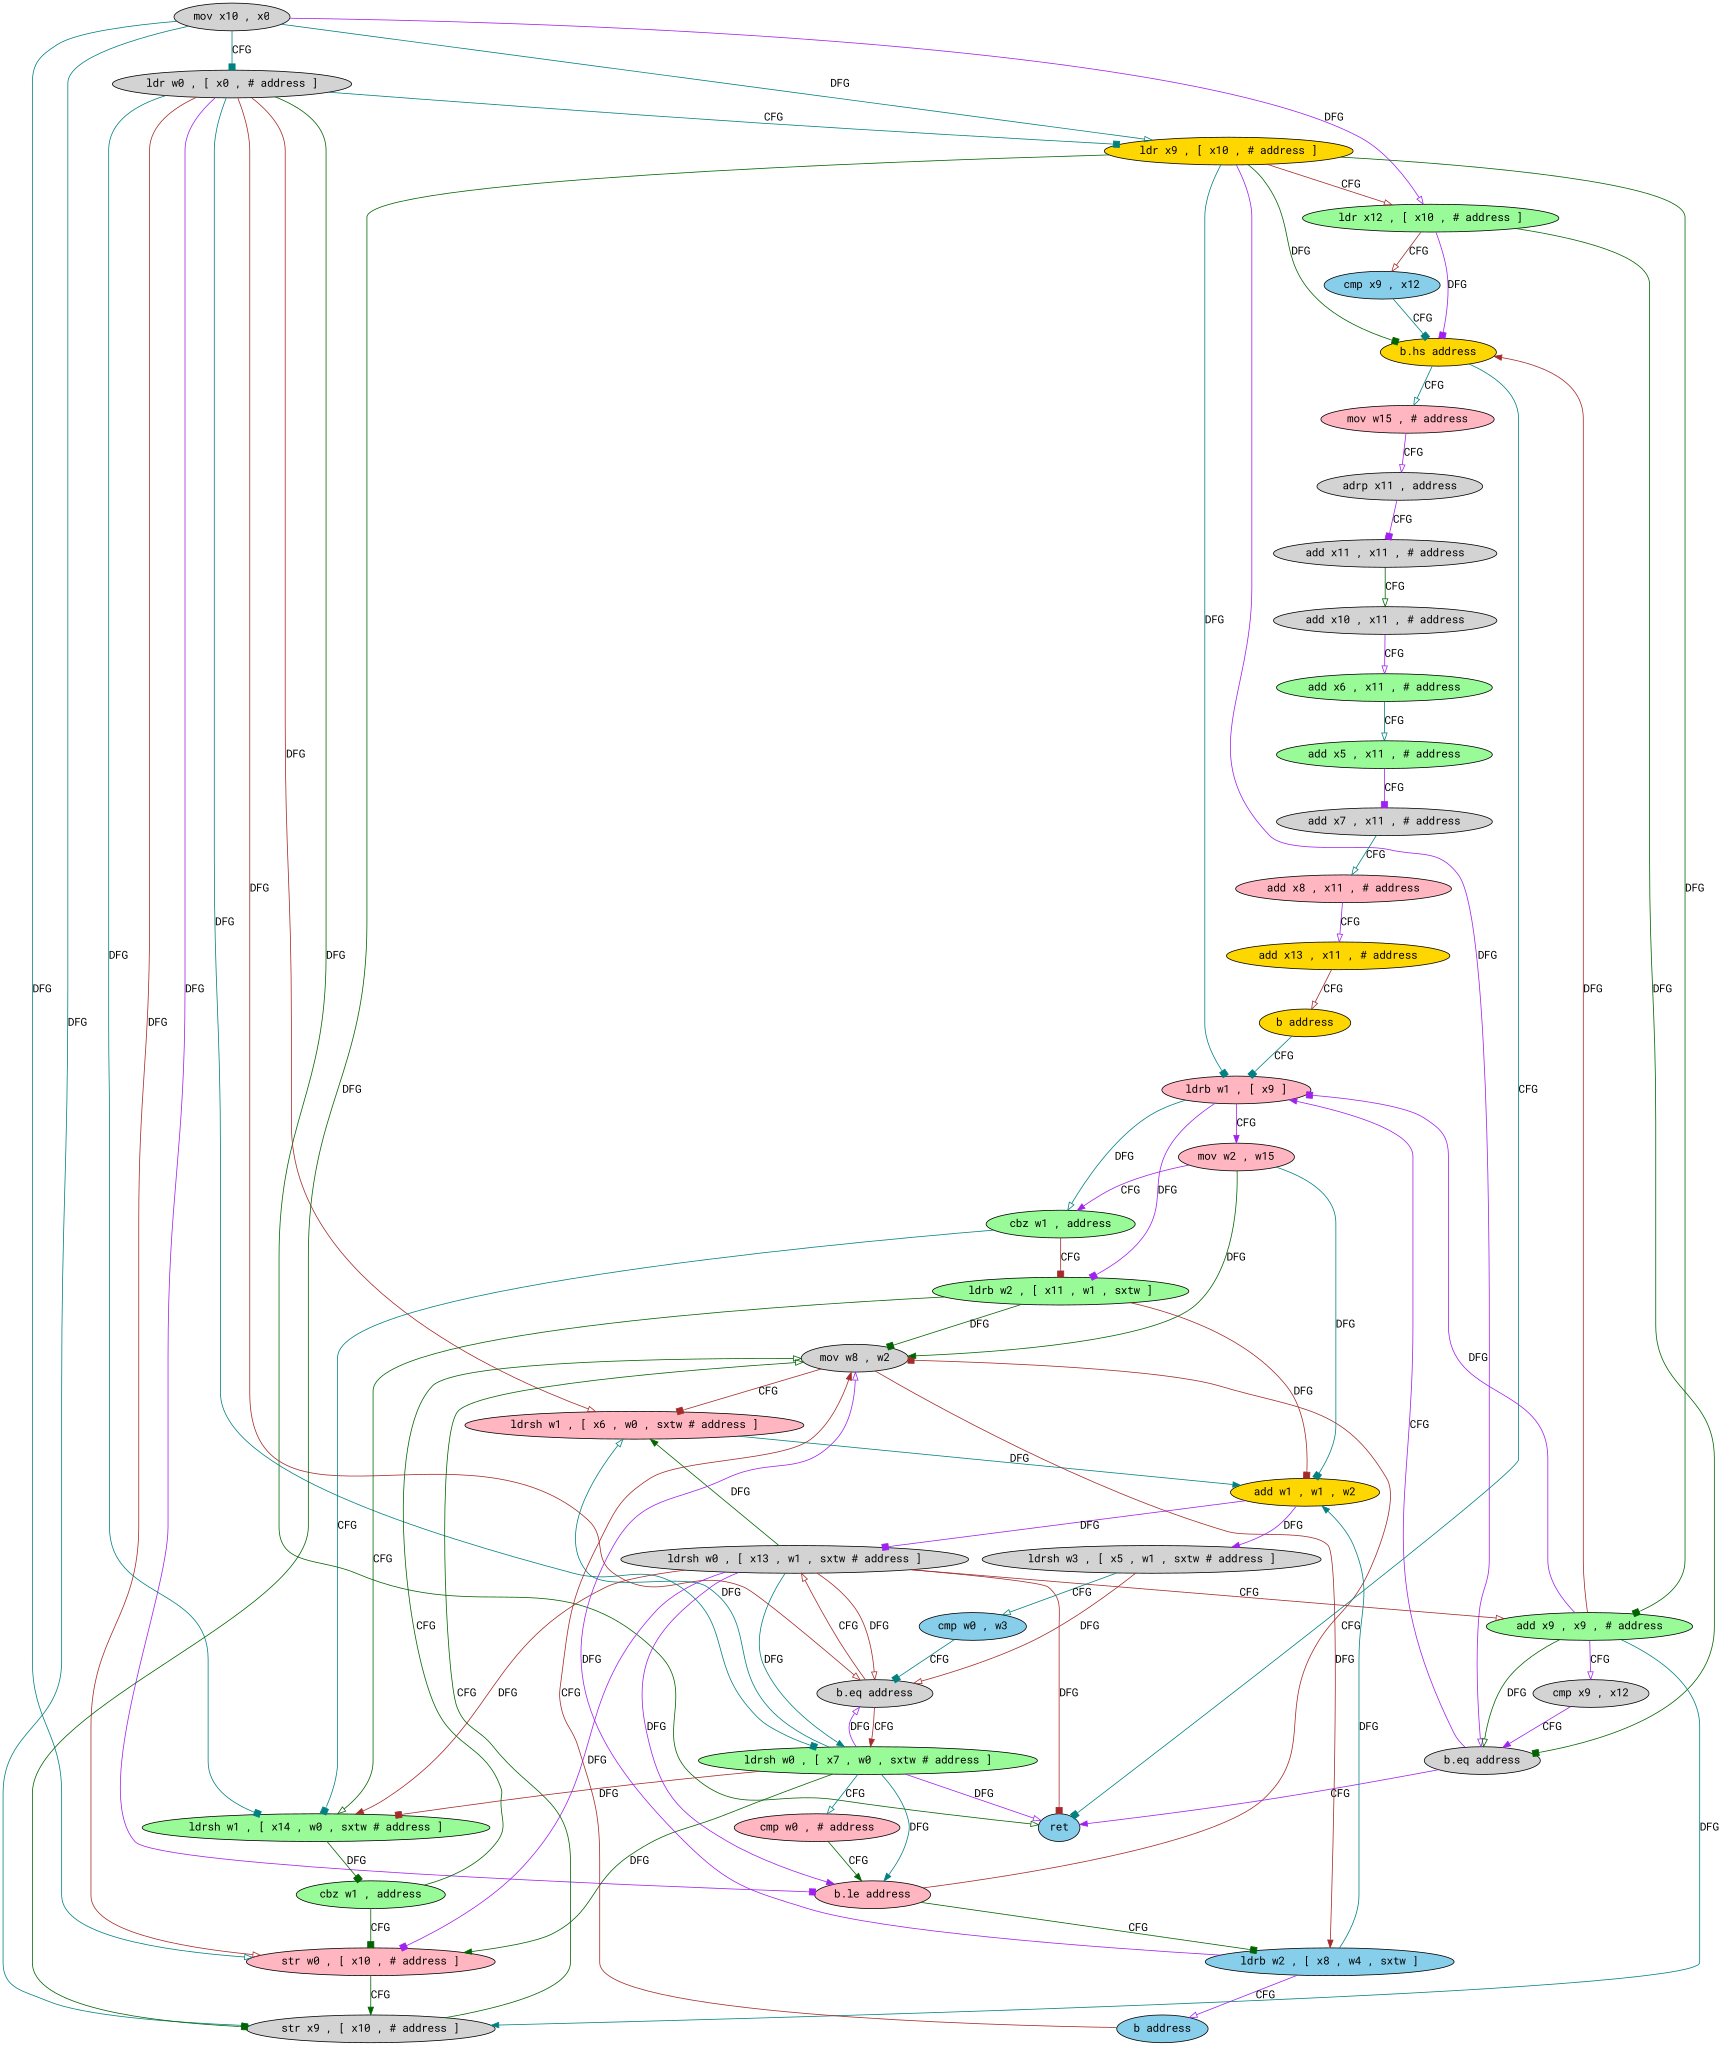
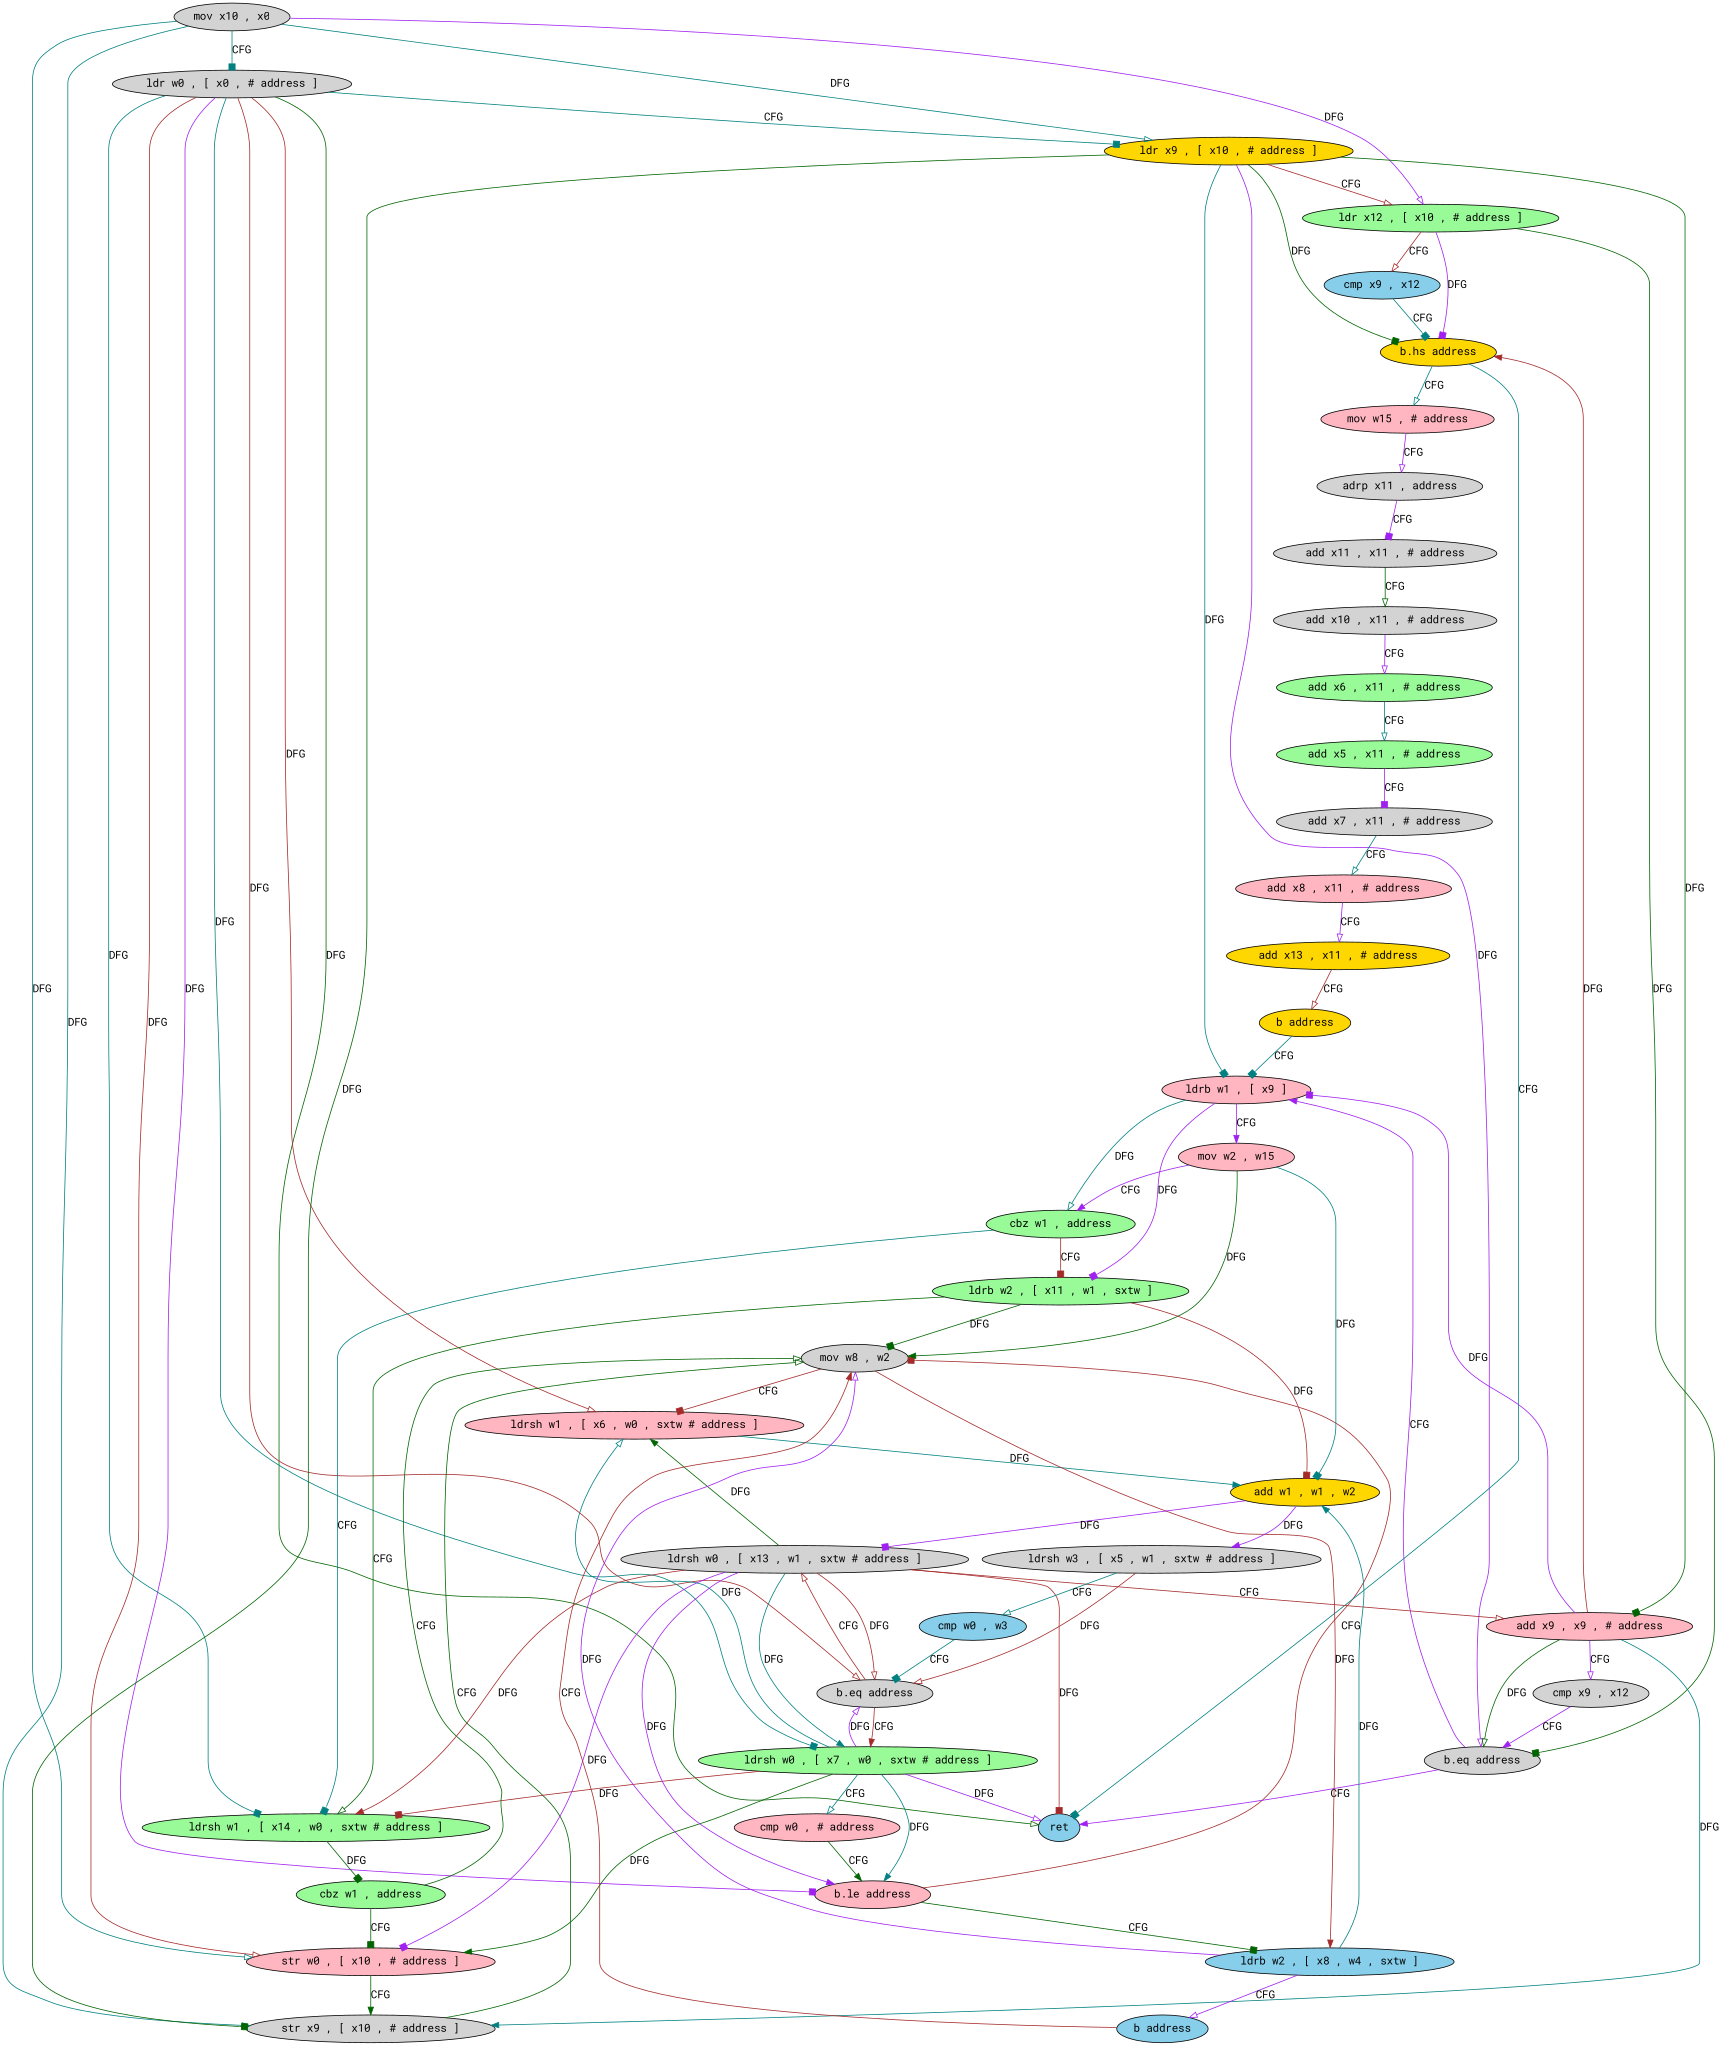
(1589, 1626) -> (1589, 1626)
